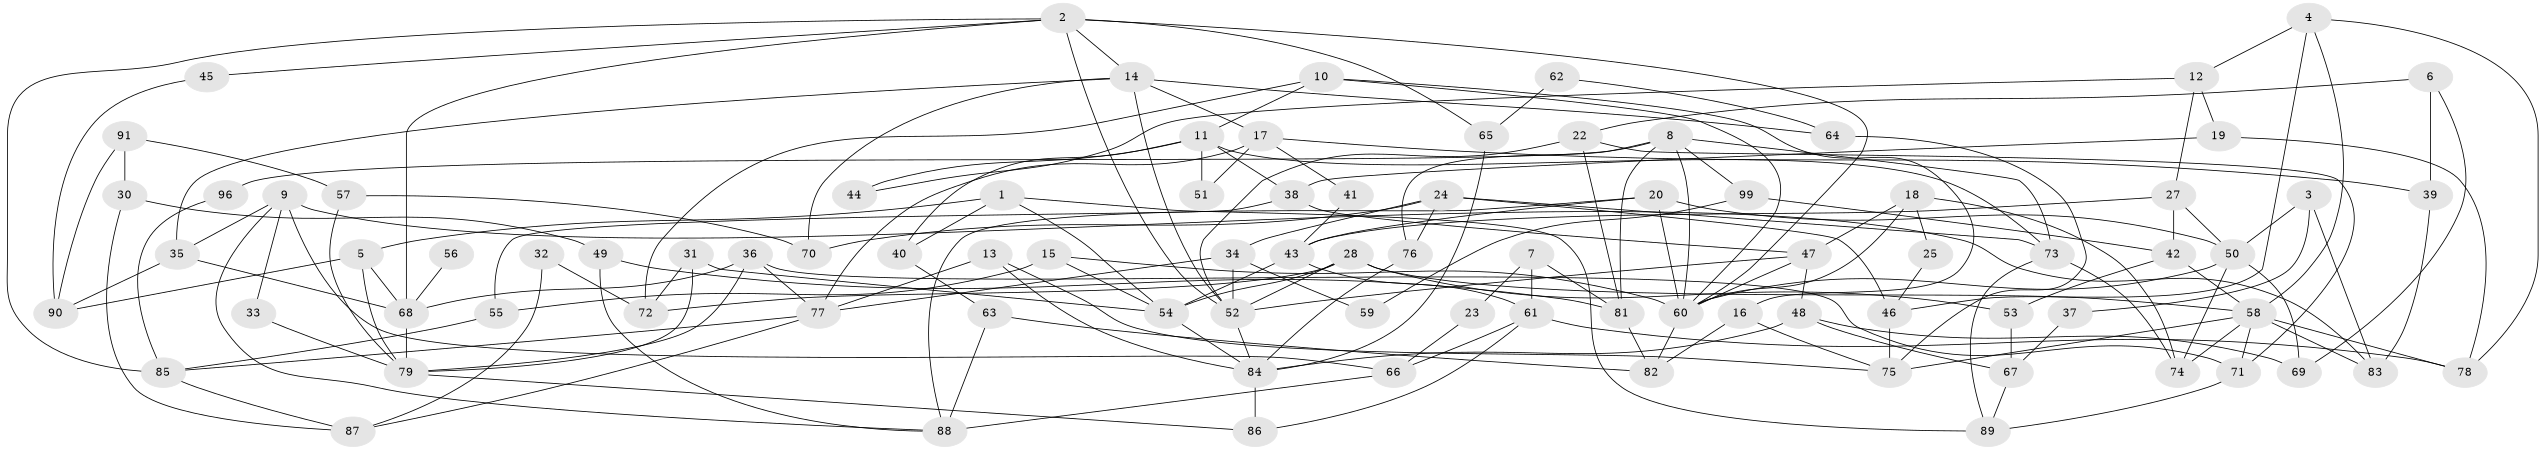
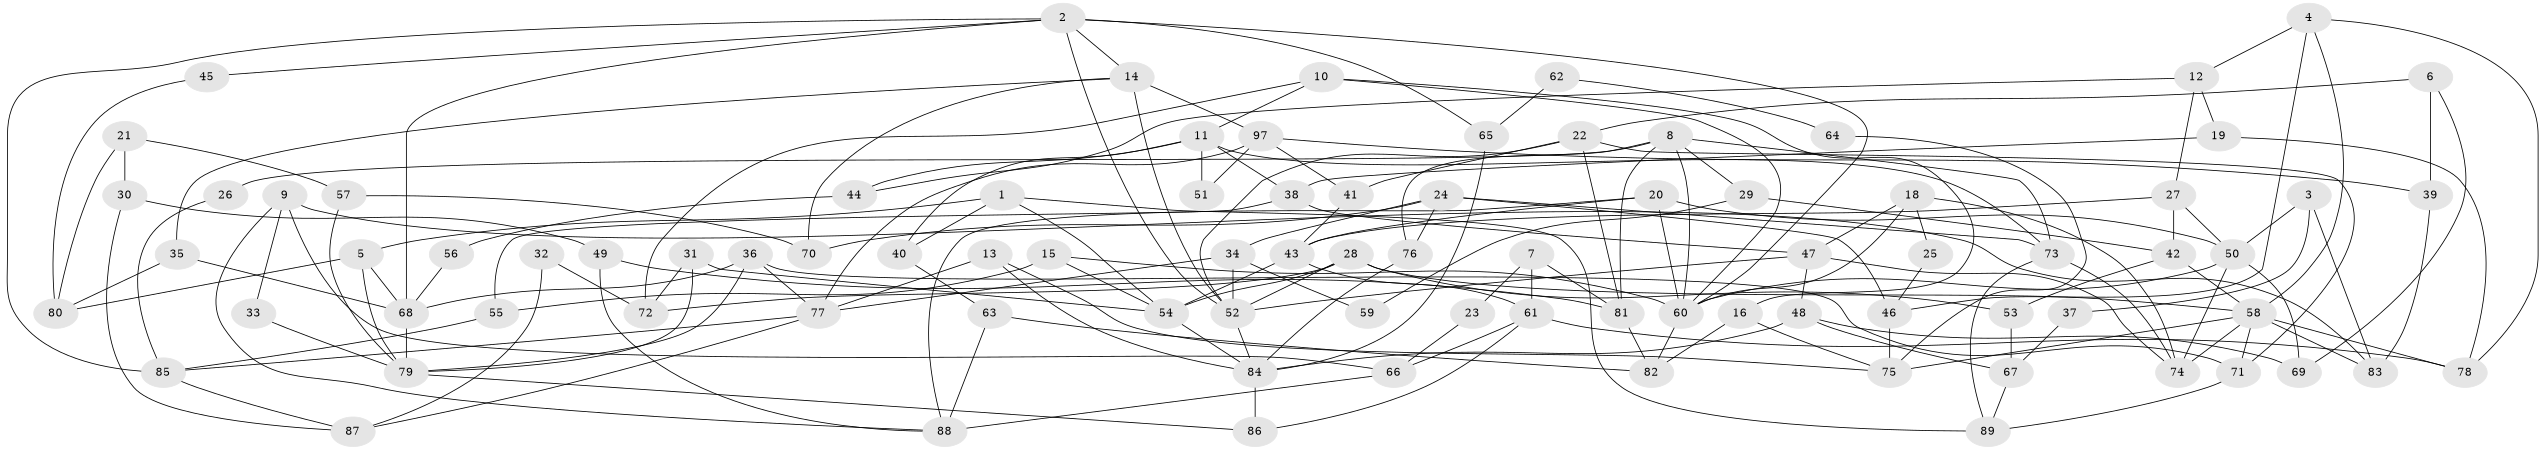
(1483, 105) -> none
(125, 136) -> (125, 136)
(1261, 136) -> (1261, 136)
none -> (1464, 163)
(226, 195) -> (226, 195)
(1747, 195) -> (1747, 195)
none -> (658, 209)
(231, 225) -> none
(1752, 280) -> (2021, 274)
(56, 314) -> (56, 314)
